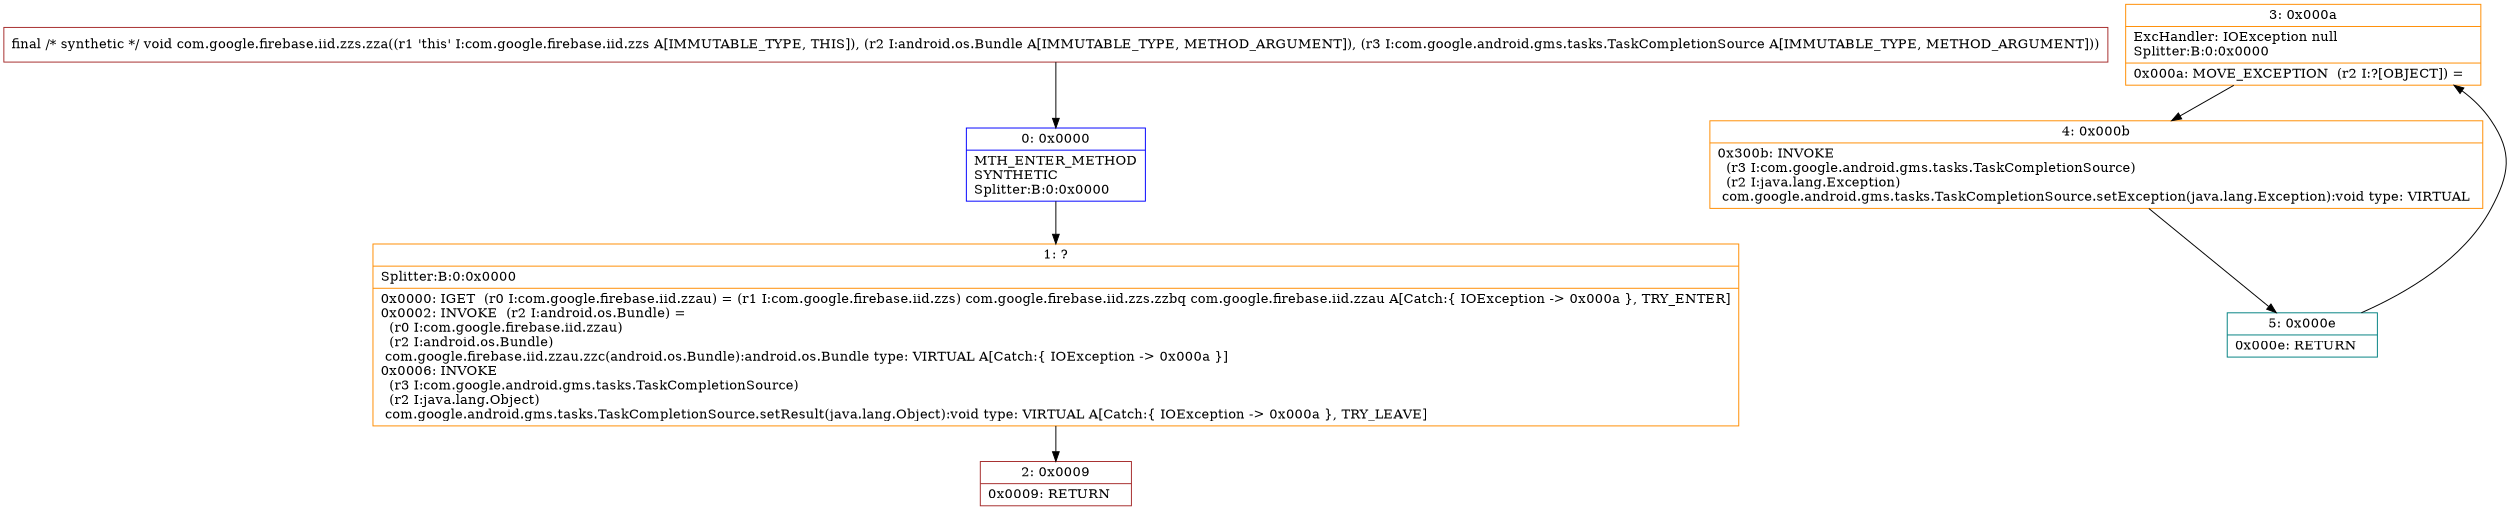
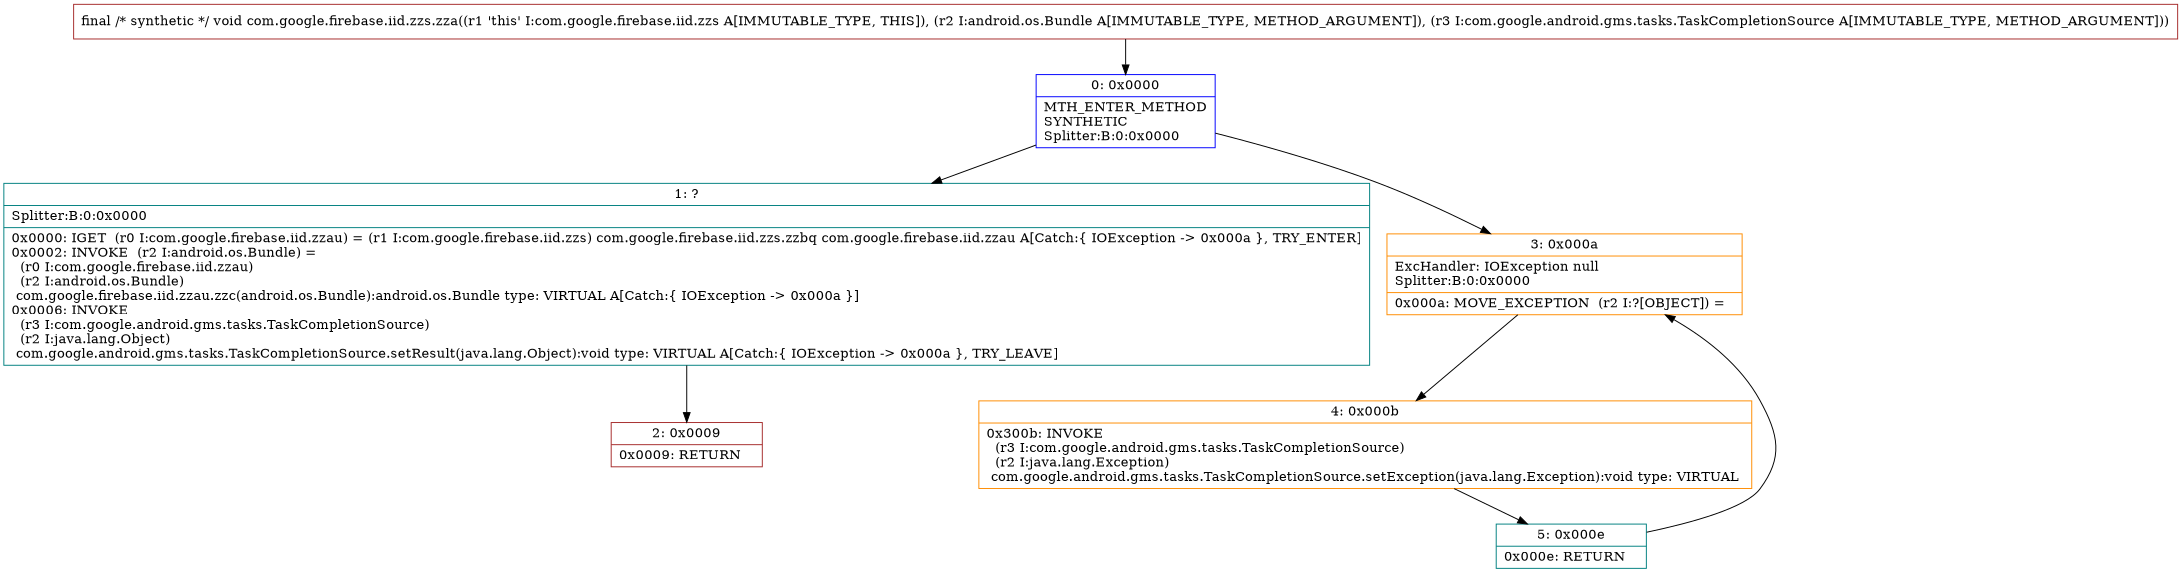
none -> (1351, 173)
(1056, 335) -> (687, 274)
